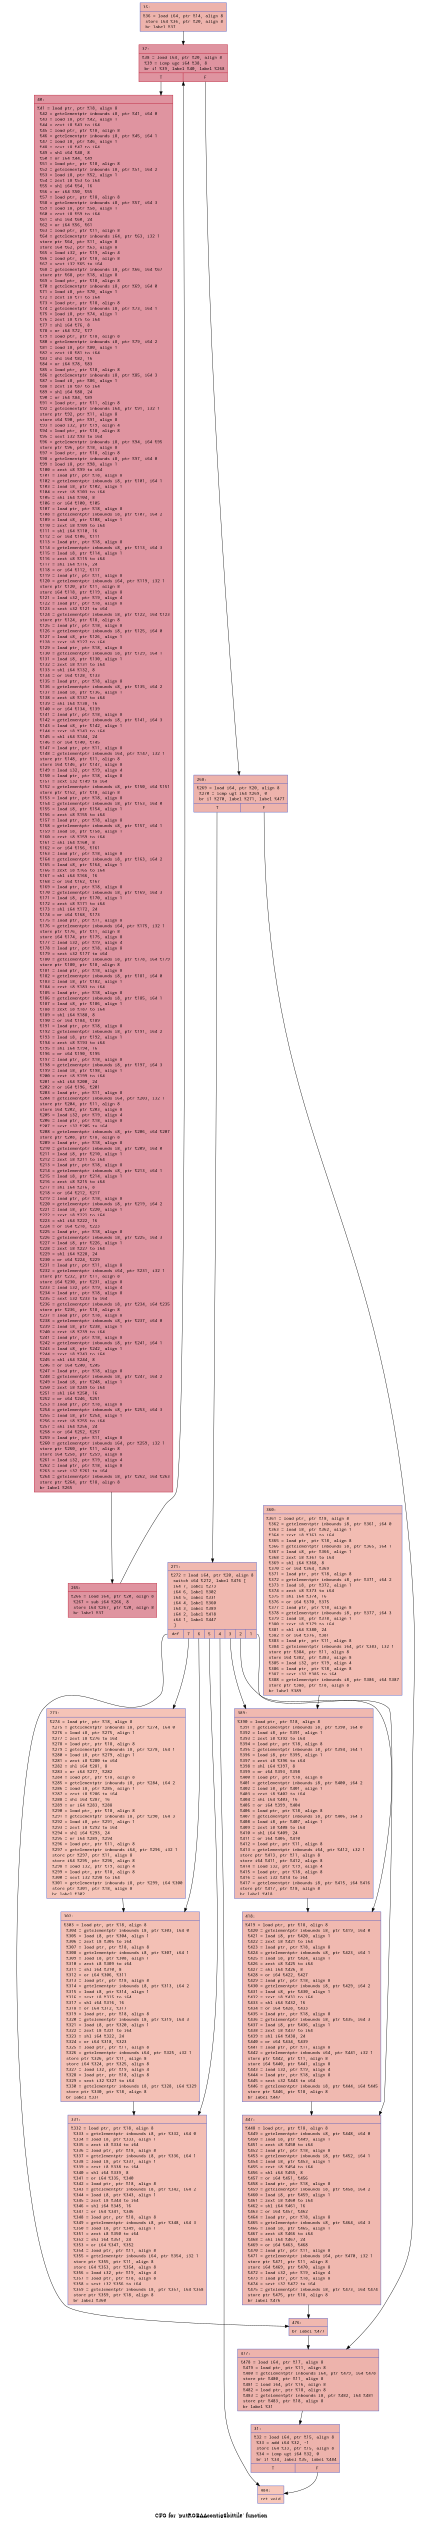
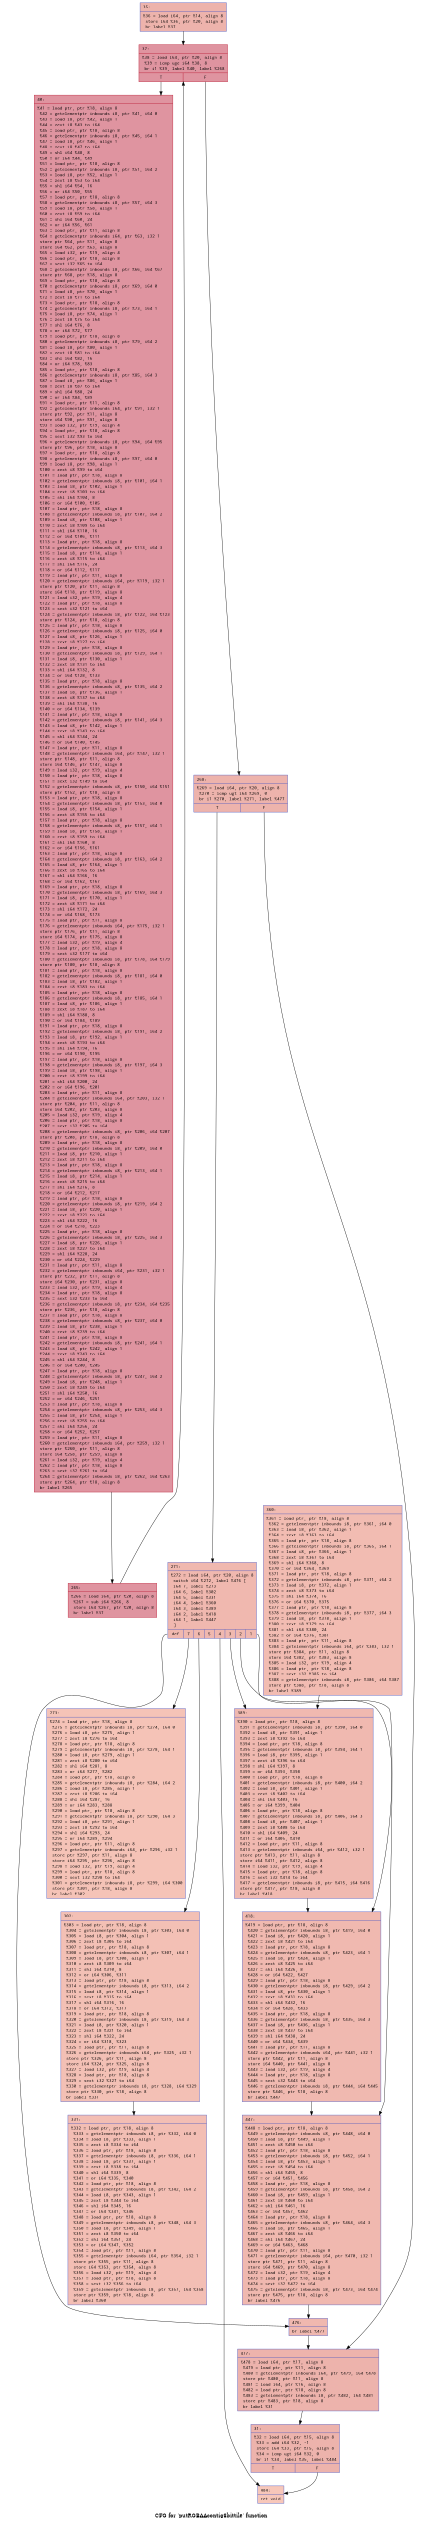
(217, 1876) -> none
(123, 1903) -> none
